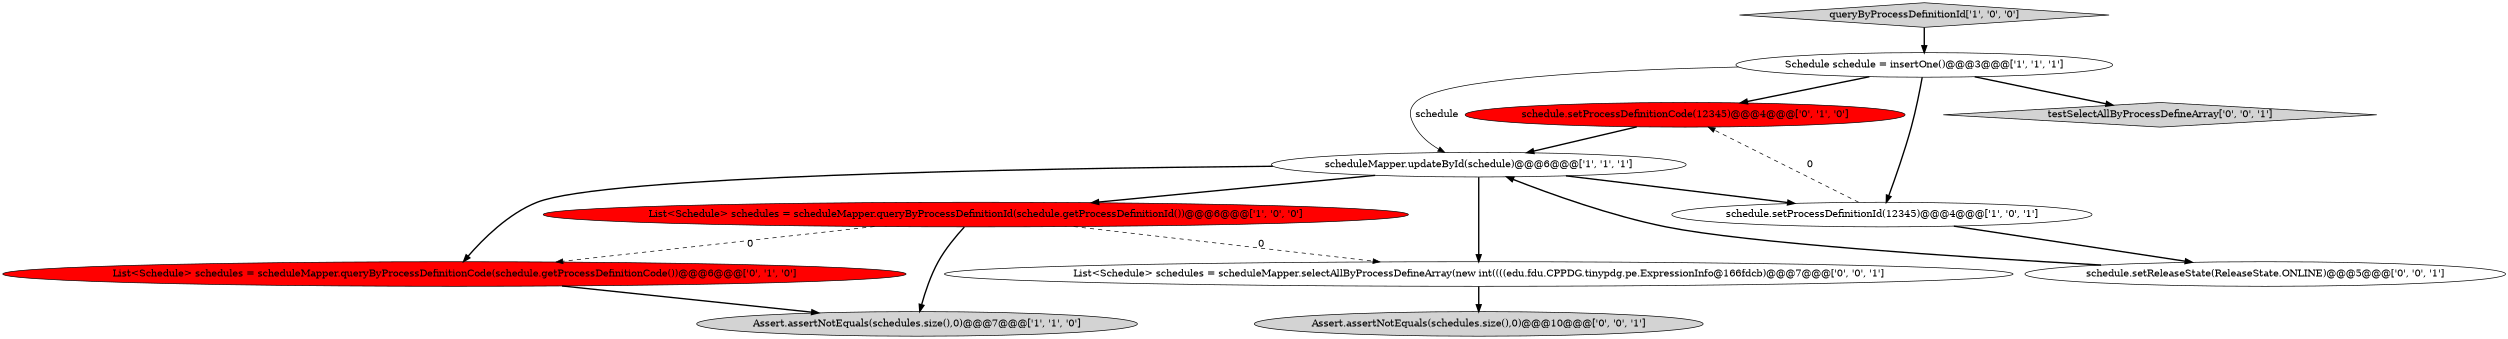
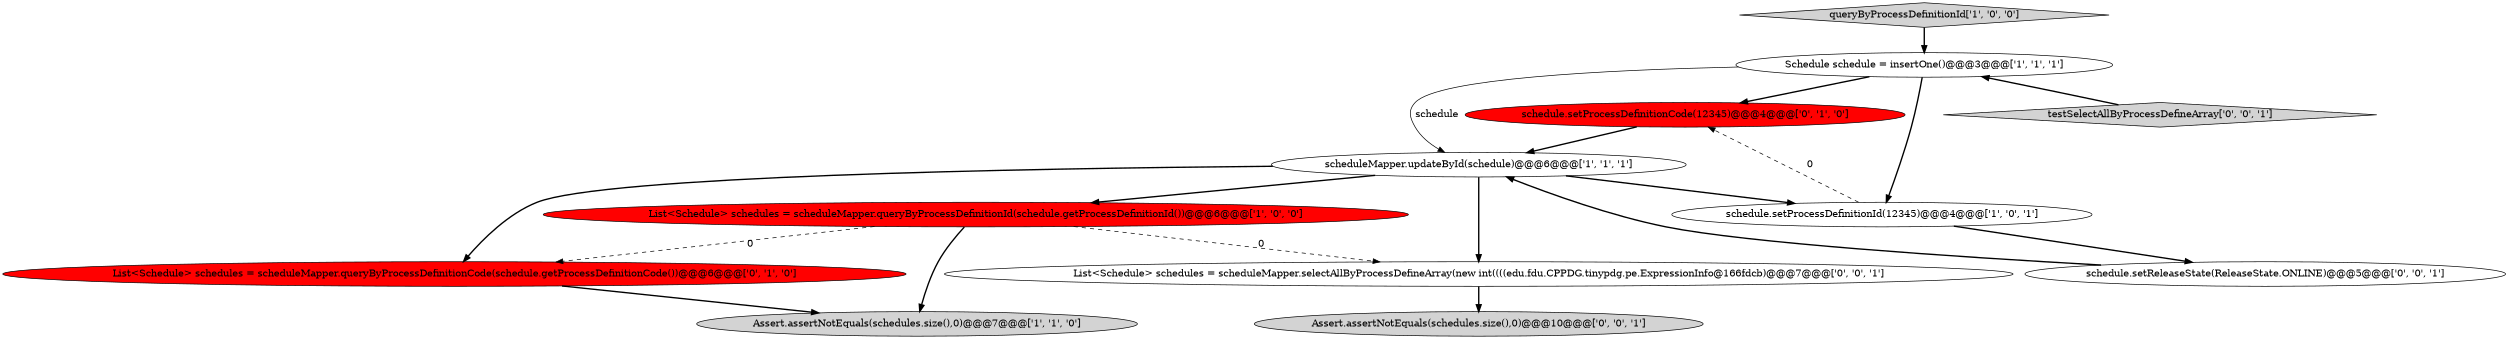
(2040, 90) -> (2054, 91)
